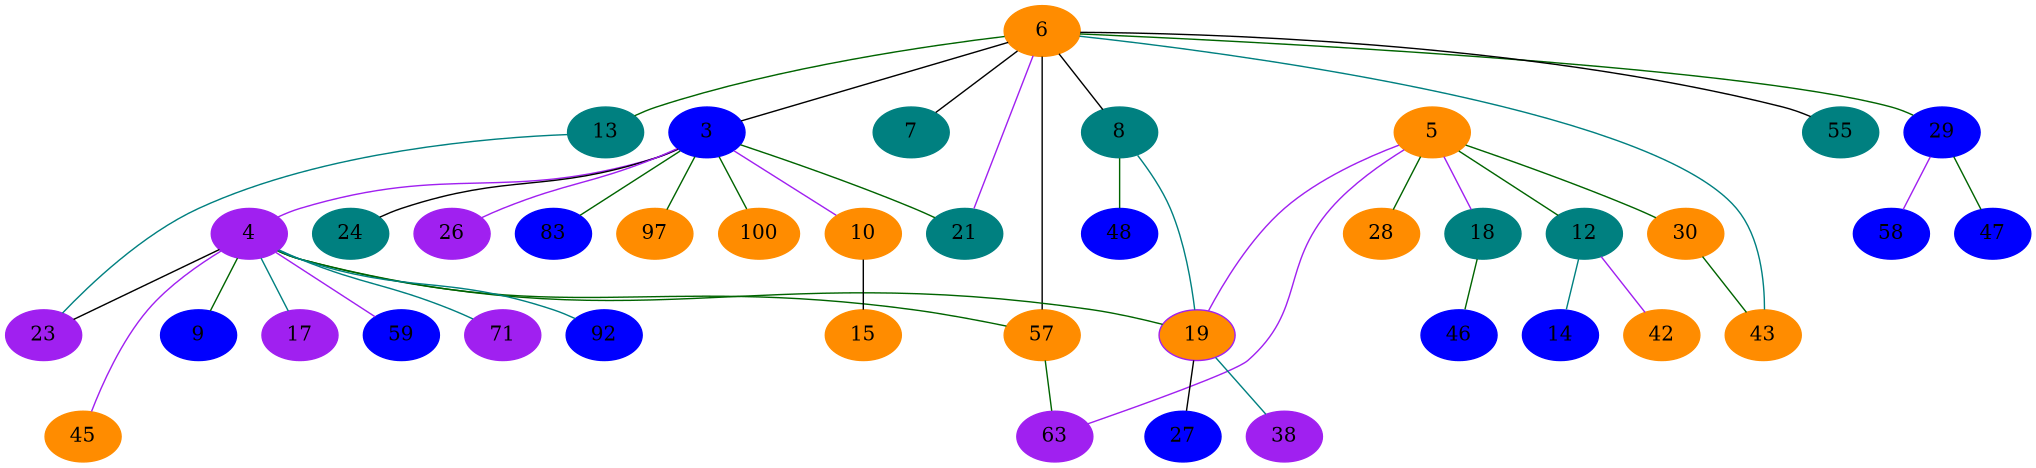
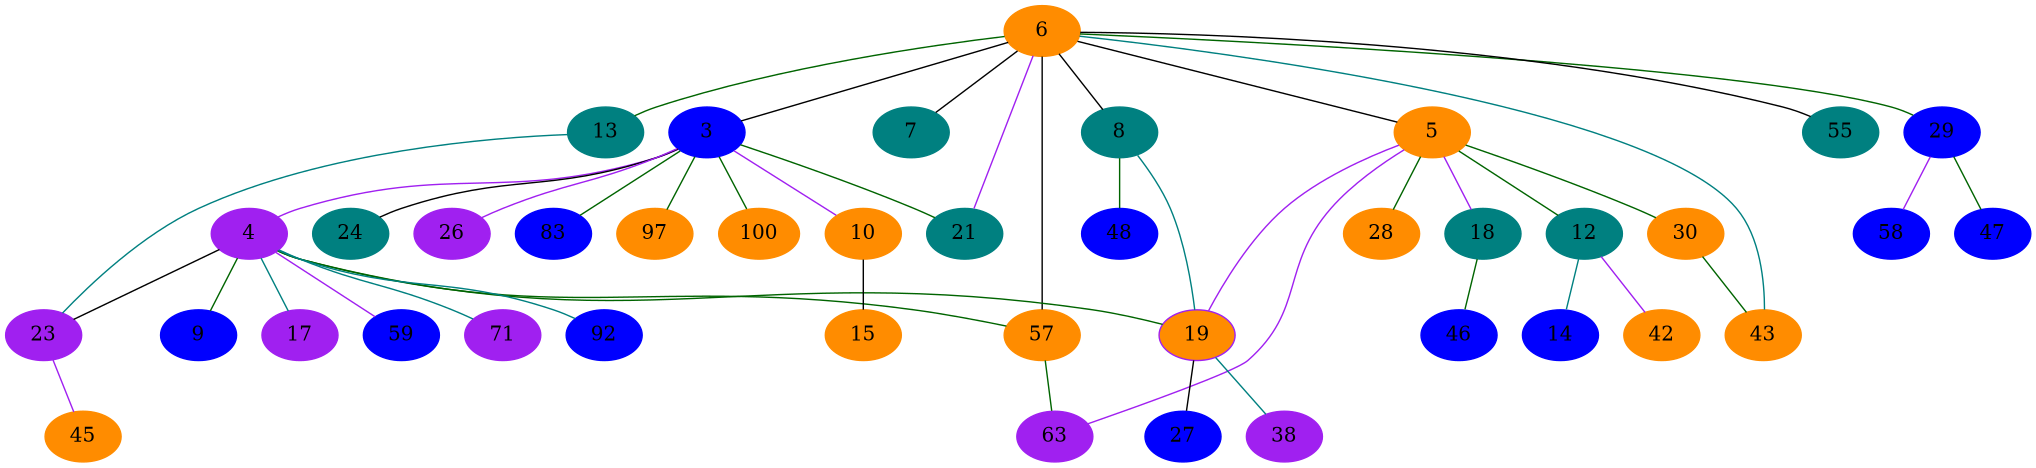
none -> (1237, 82)
(141, 319) -> (63, 386)
